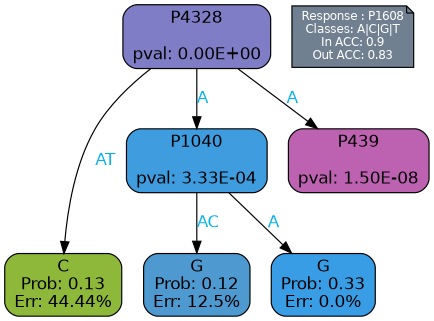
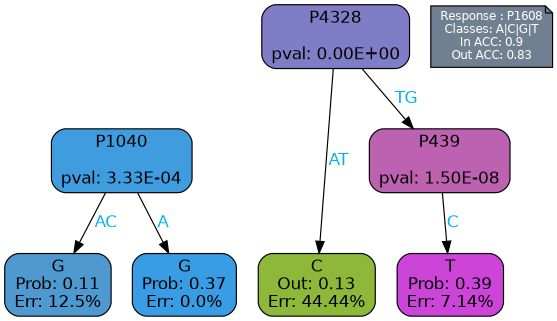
(197, 93) -> none
(293, 99) -> (406, 99)
(63, 285) -> (317, 285)
(197, 285) -> (58, 285)
(323, 285) -> (184, 285)
none -> (450, 285)
